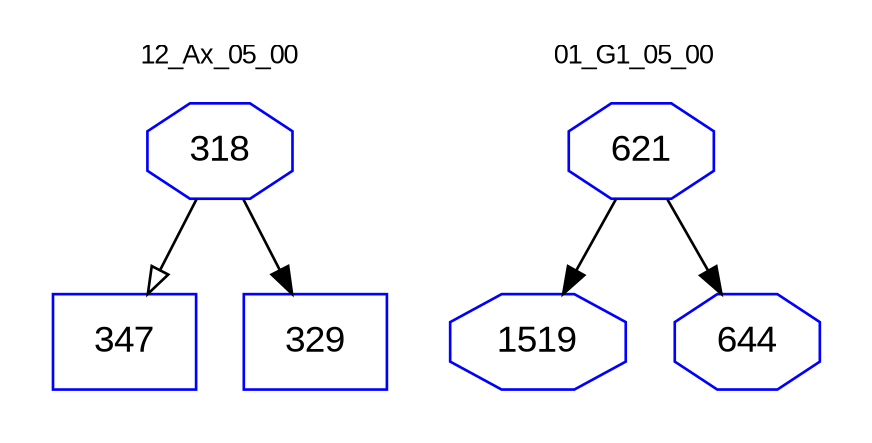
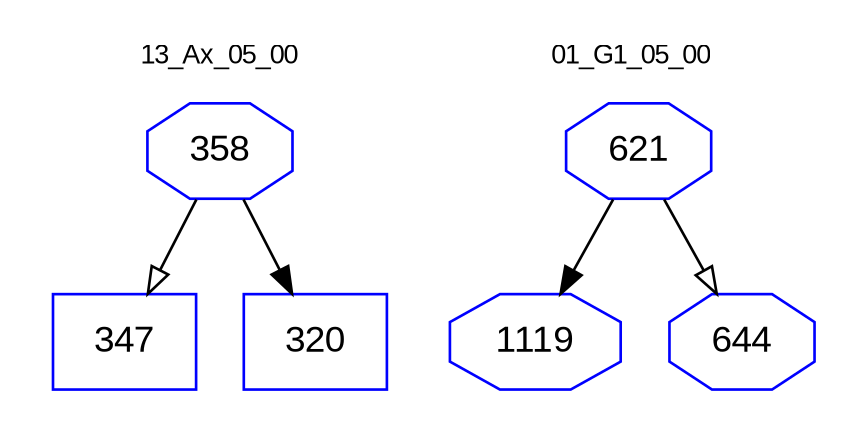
(220, 57) -> (220, 57)
(220, 151) -> (220, 151)
(688, 235) -> (684, 235)
(315, 342) -> (315, 342)
(538, 342) -> (535, 342)
